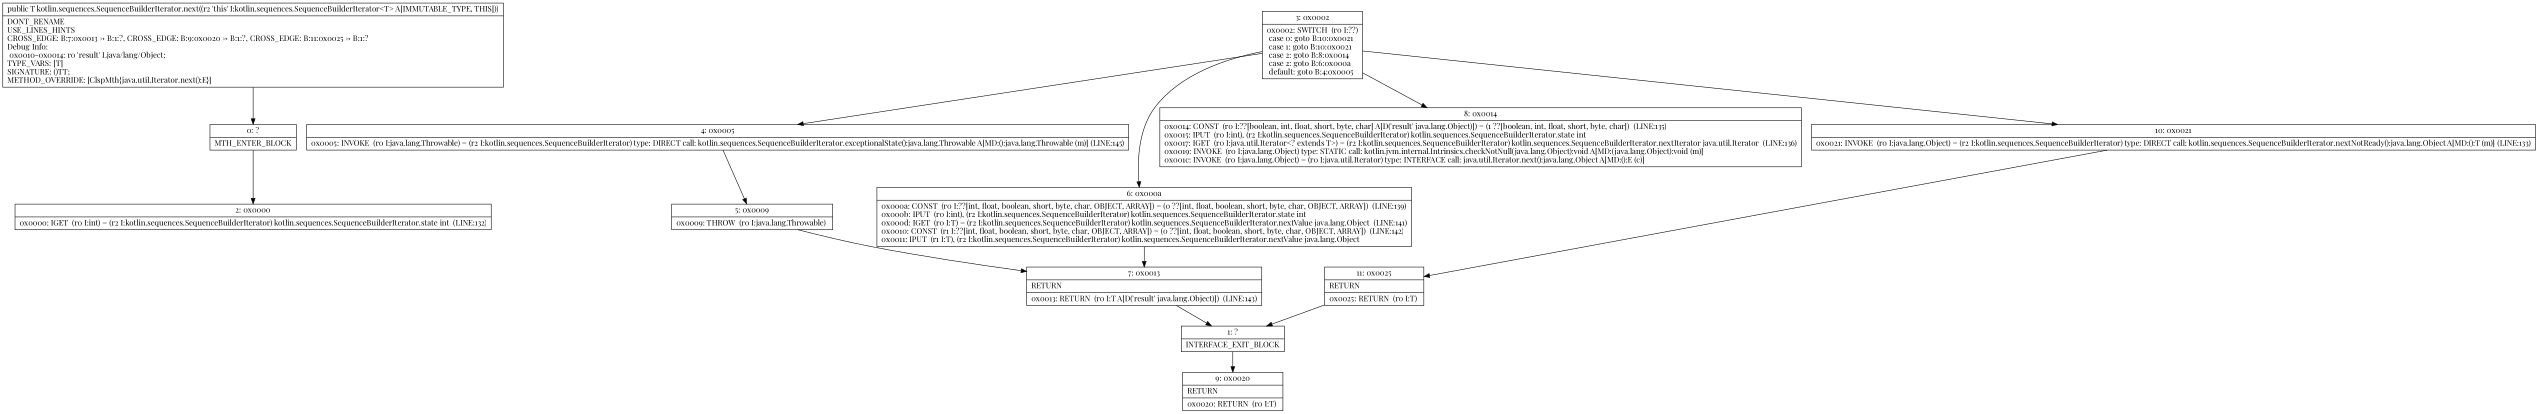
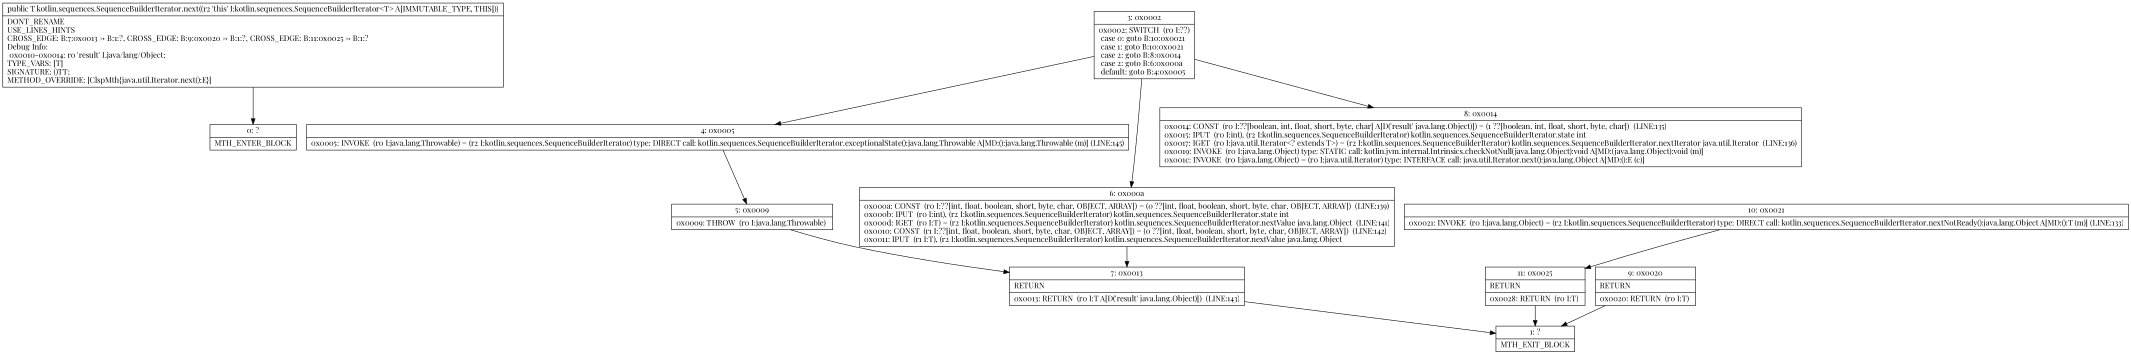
(1707, 87) -> none
(253, 217) -> none
(1374, 299) -> (1535, 299)
(1233, 345) -> (1535, 345)
(1233, 359) -> (1586, 315)
